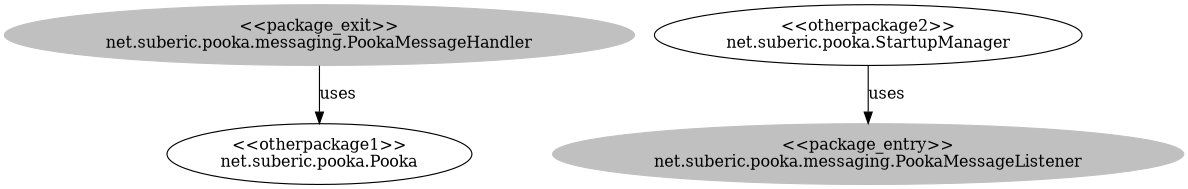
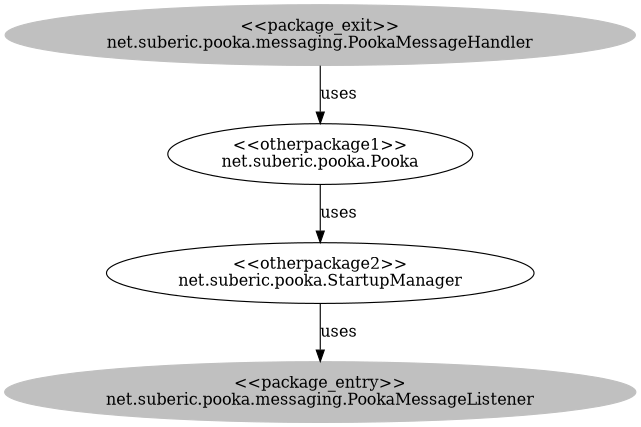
none -> (320, 208)
